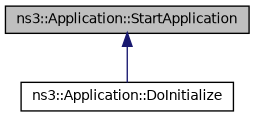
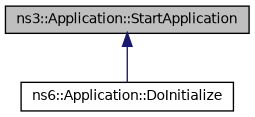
(127, 97) -> (127, 97)
